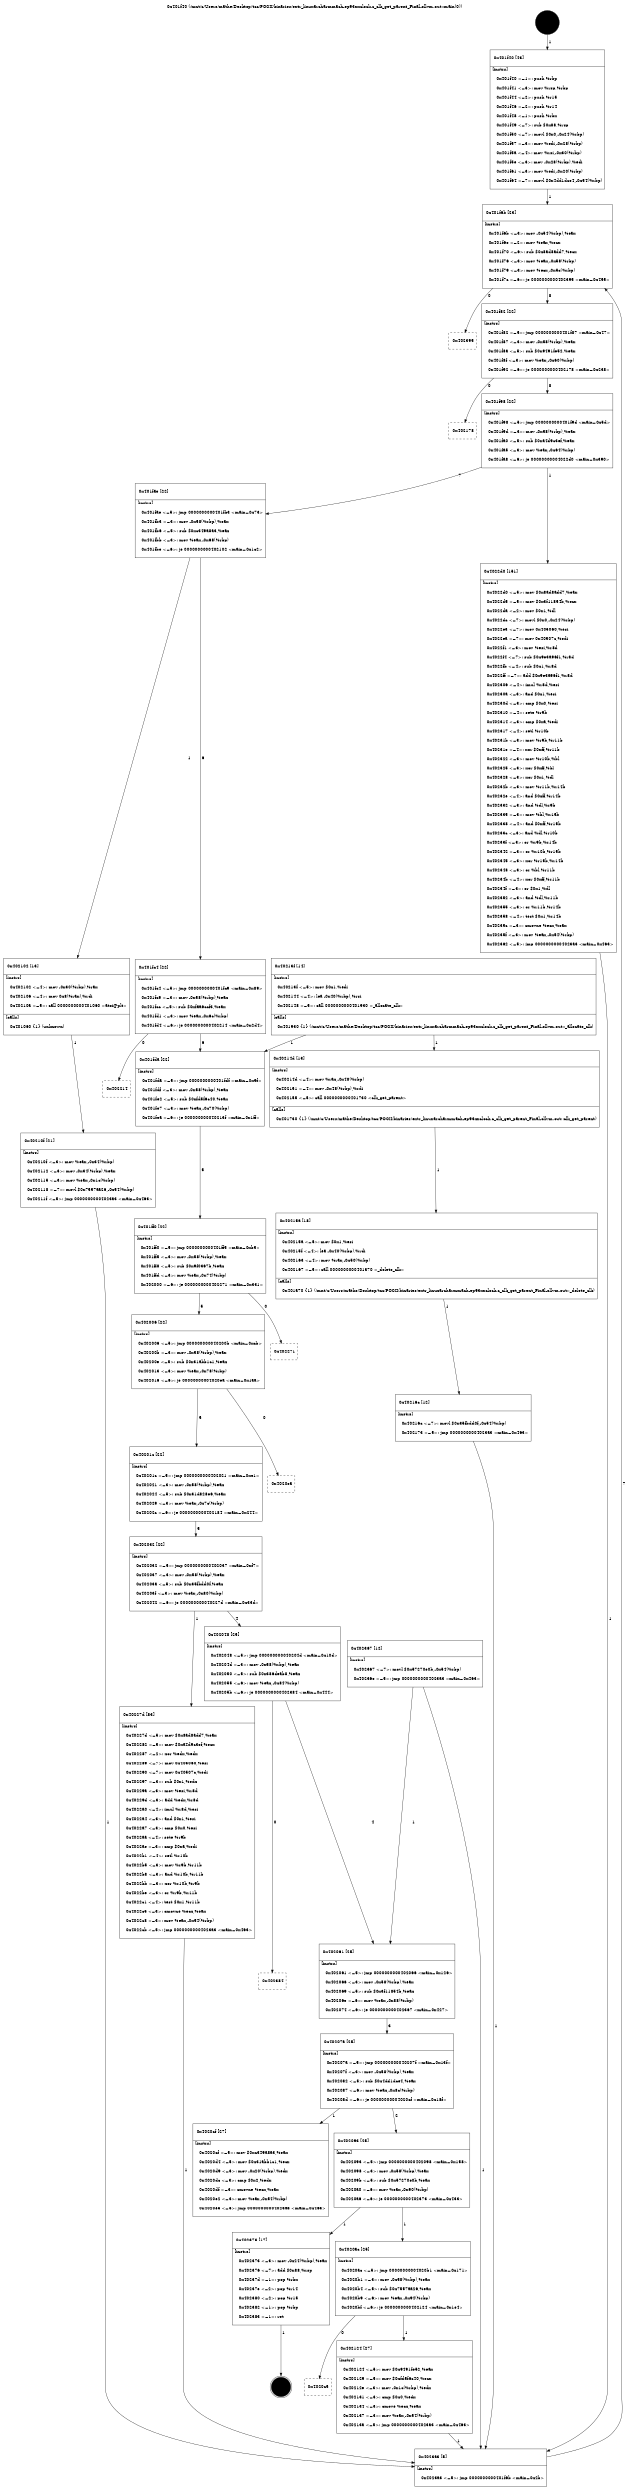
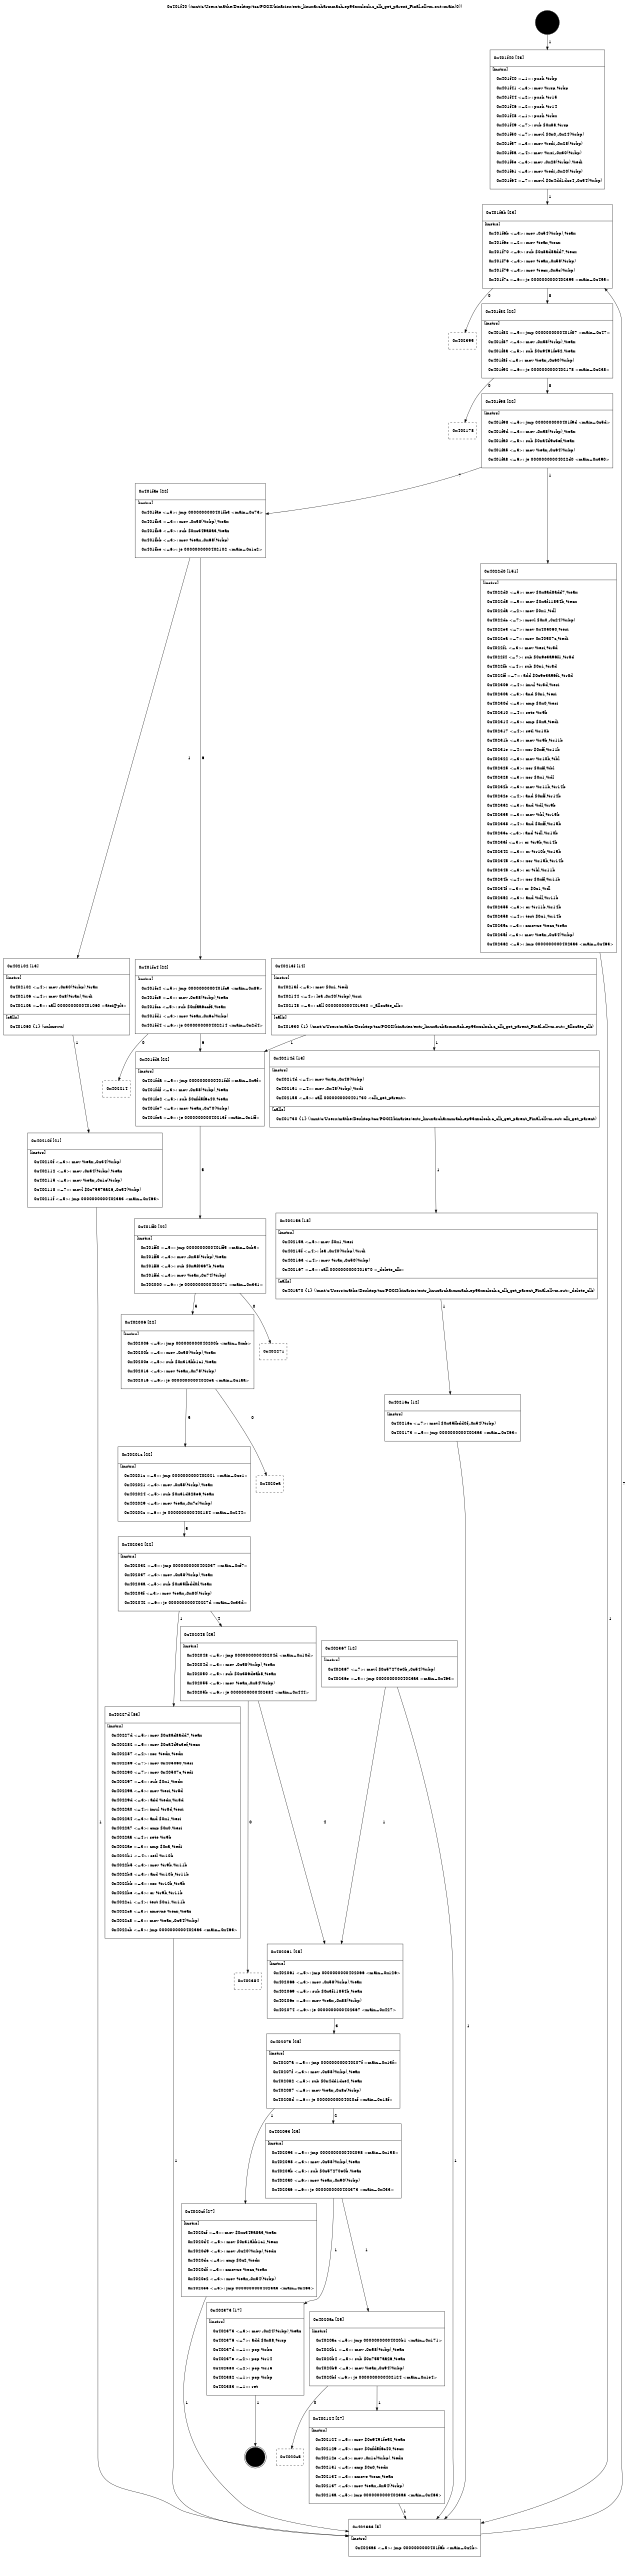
none -> (202, 2459)
